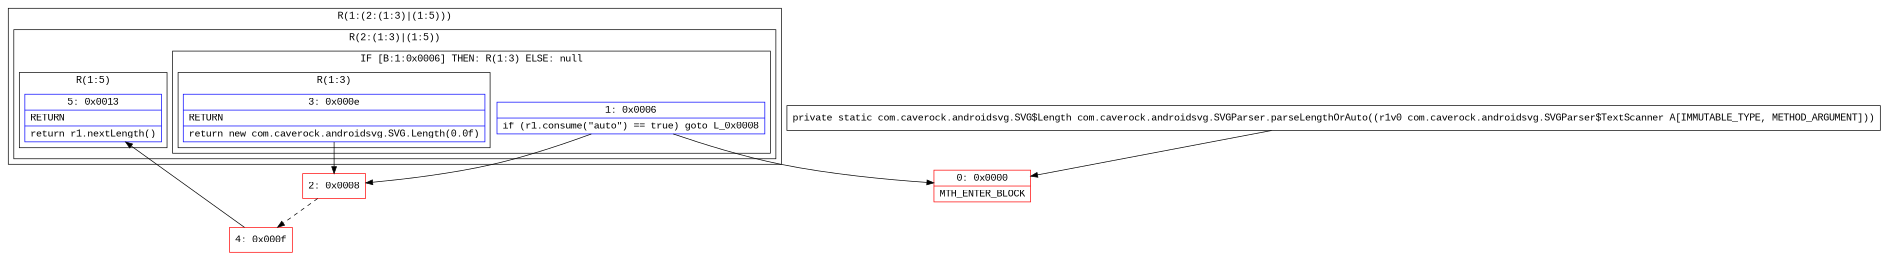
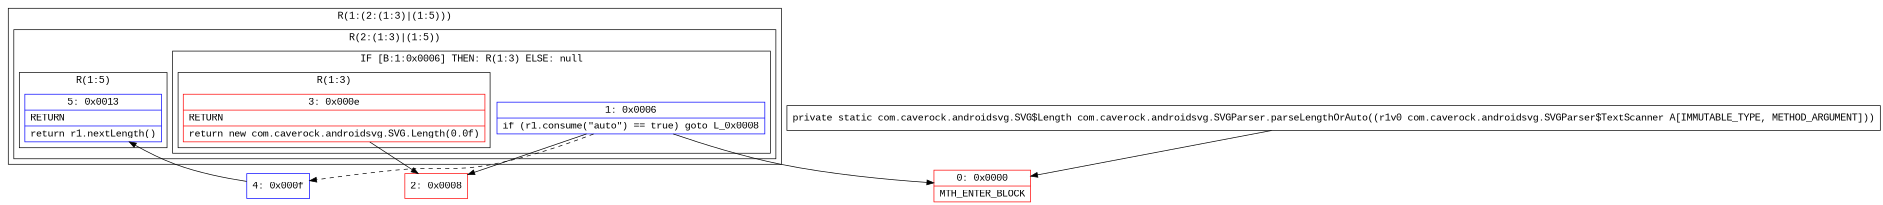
(334, 118) -> (334, 118)
(301, 211) -> (450, 168)
(261, 240) -> (278, 186)
